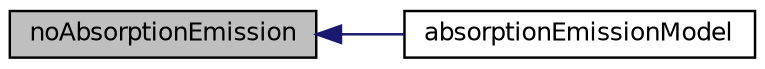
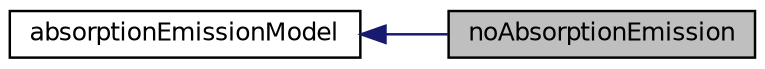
(373, 34) -> (417, 34)
